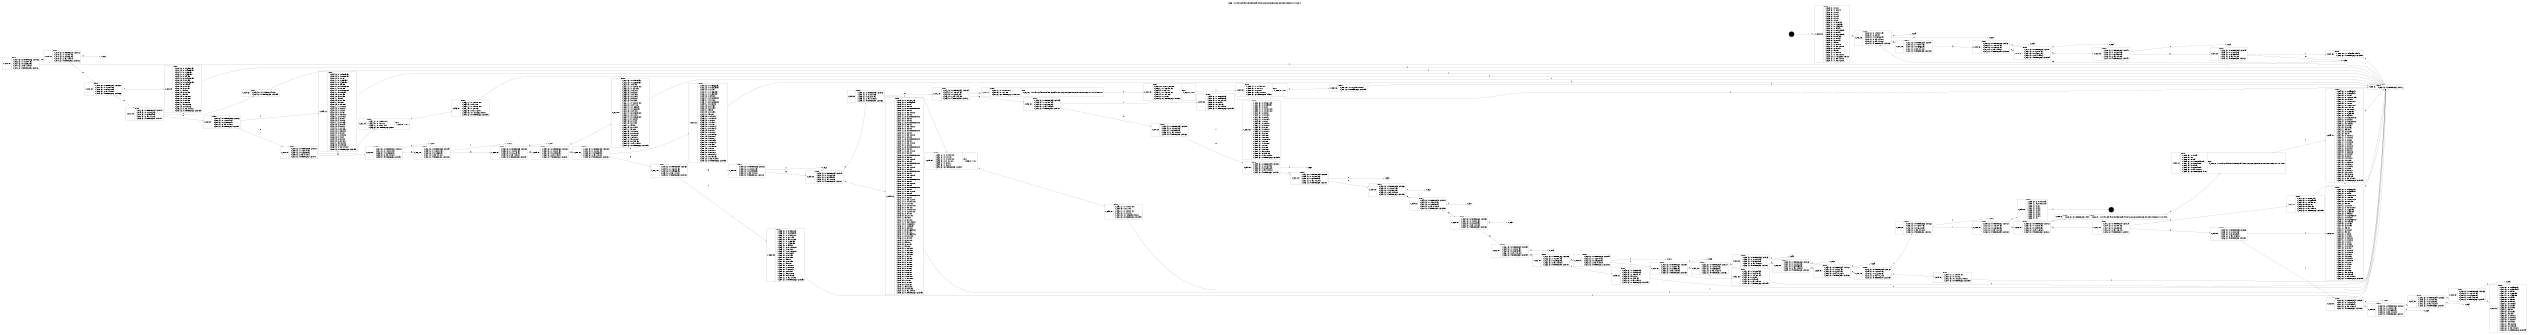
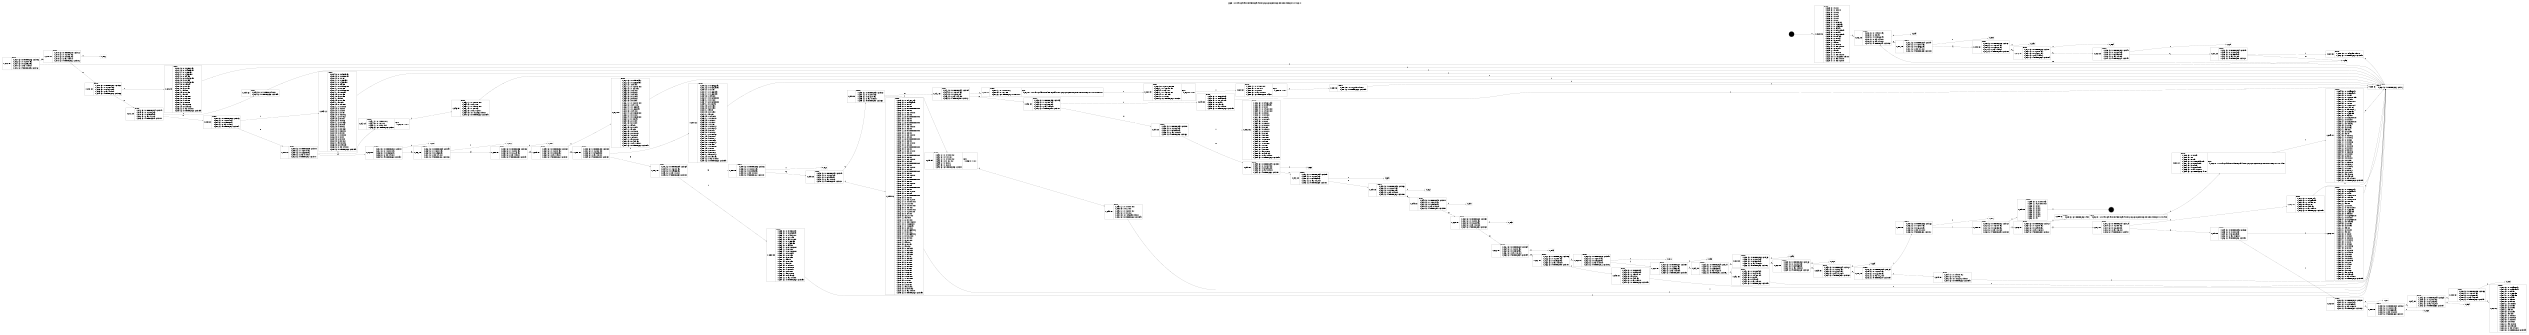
(1939, 38) -> (1960, 41)
(1708, 278) -> (1730, 273)
